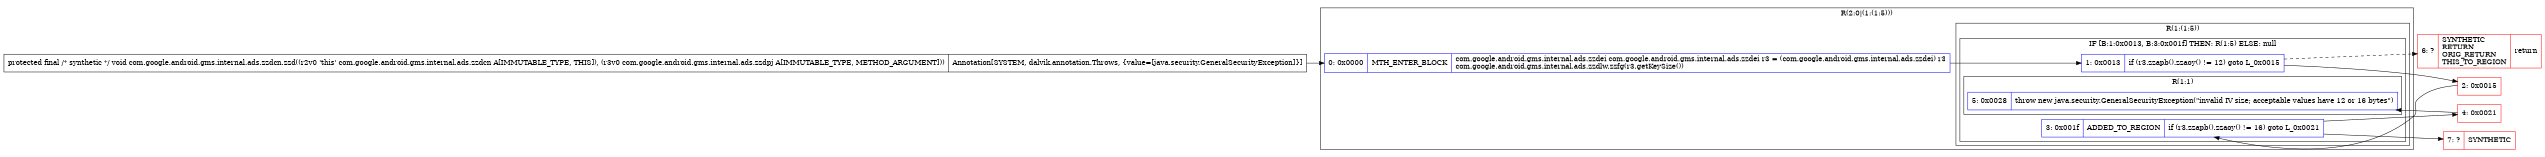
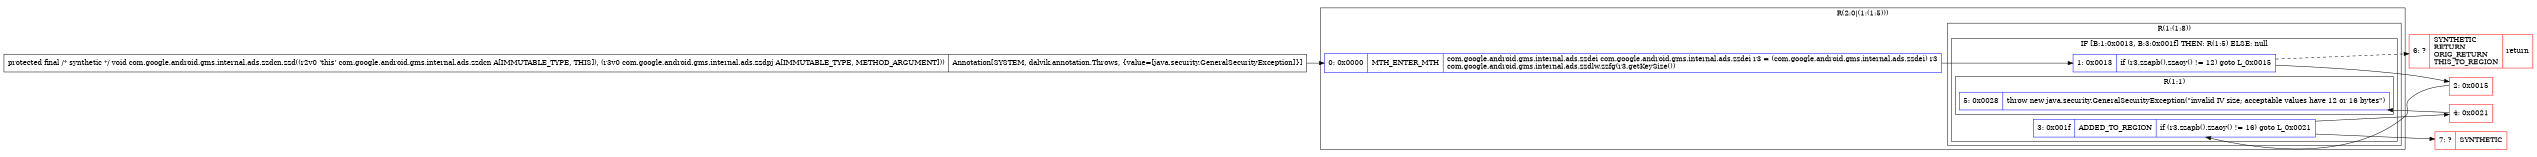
(2183, 29) -> (2174, 29)
(1410, 63) -> (1405, 63)
